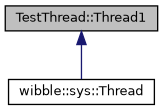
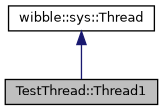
(81, 62) -> (81, 62)
